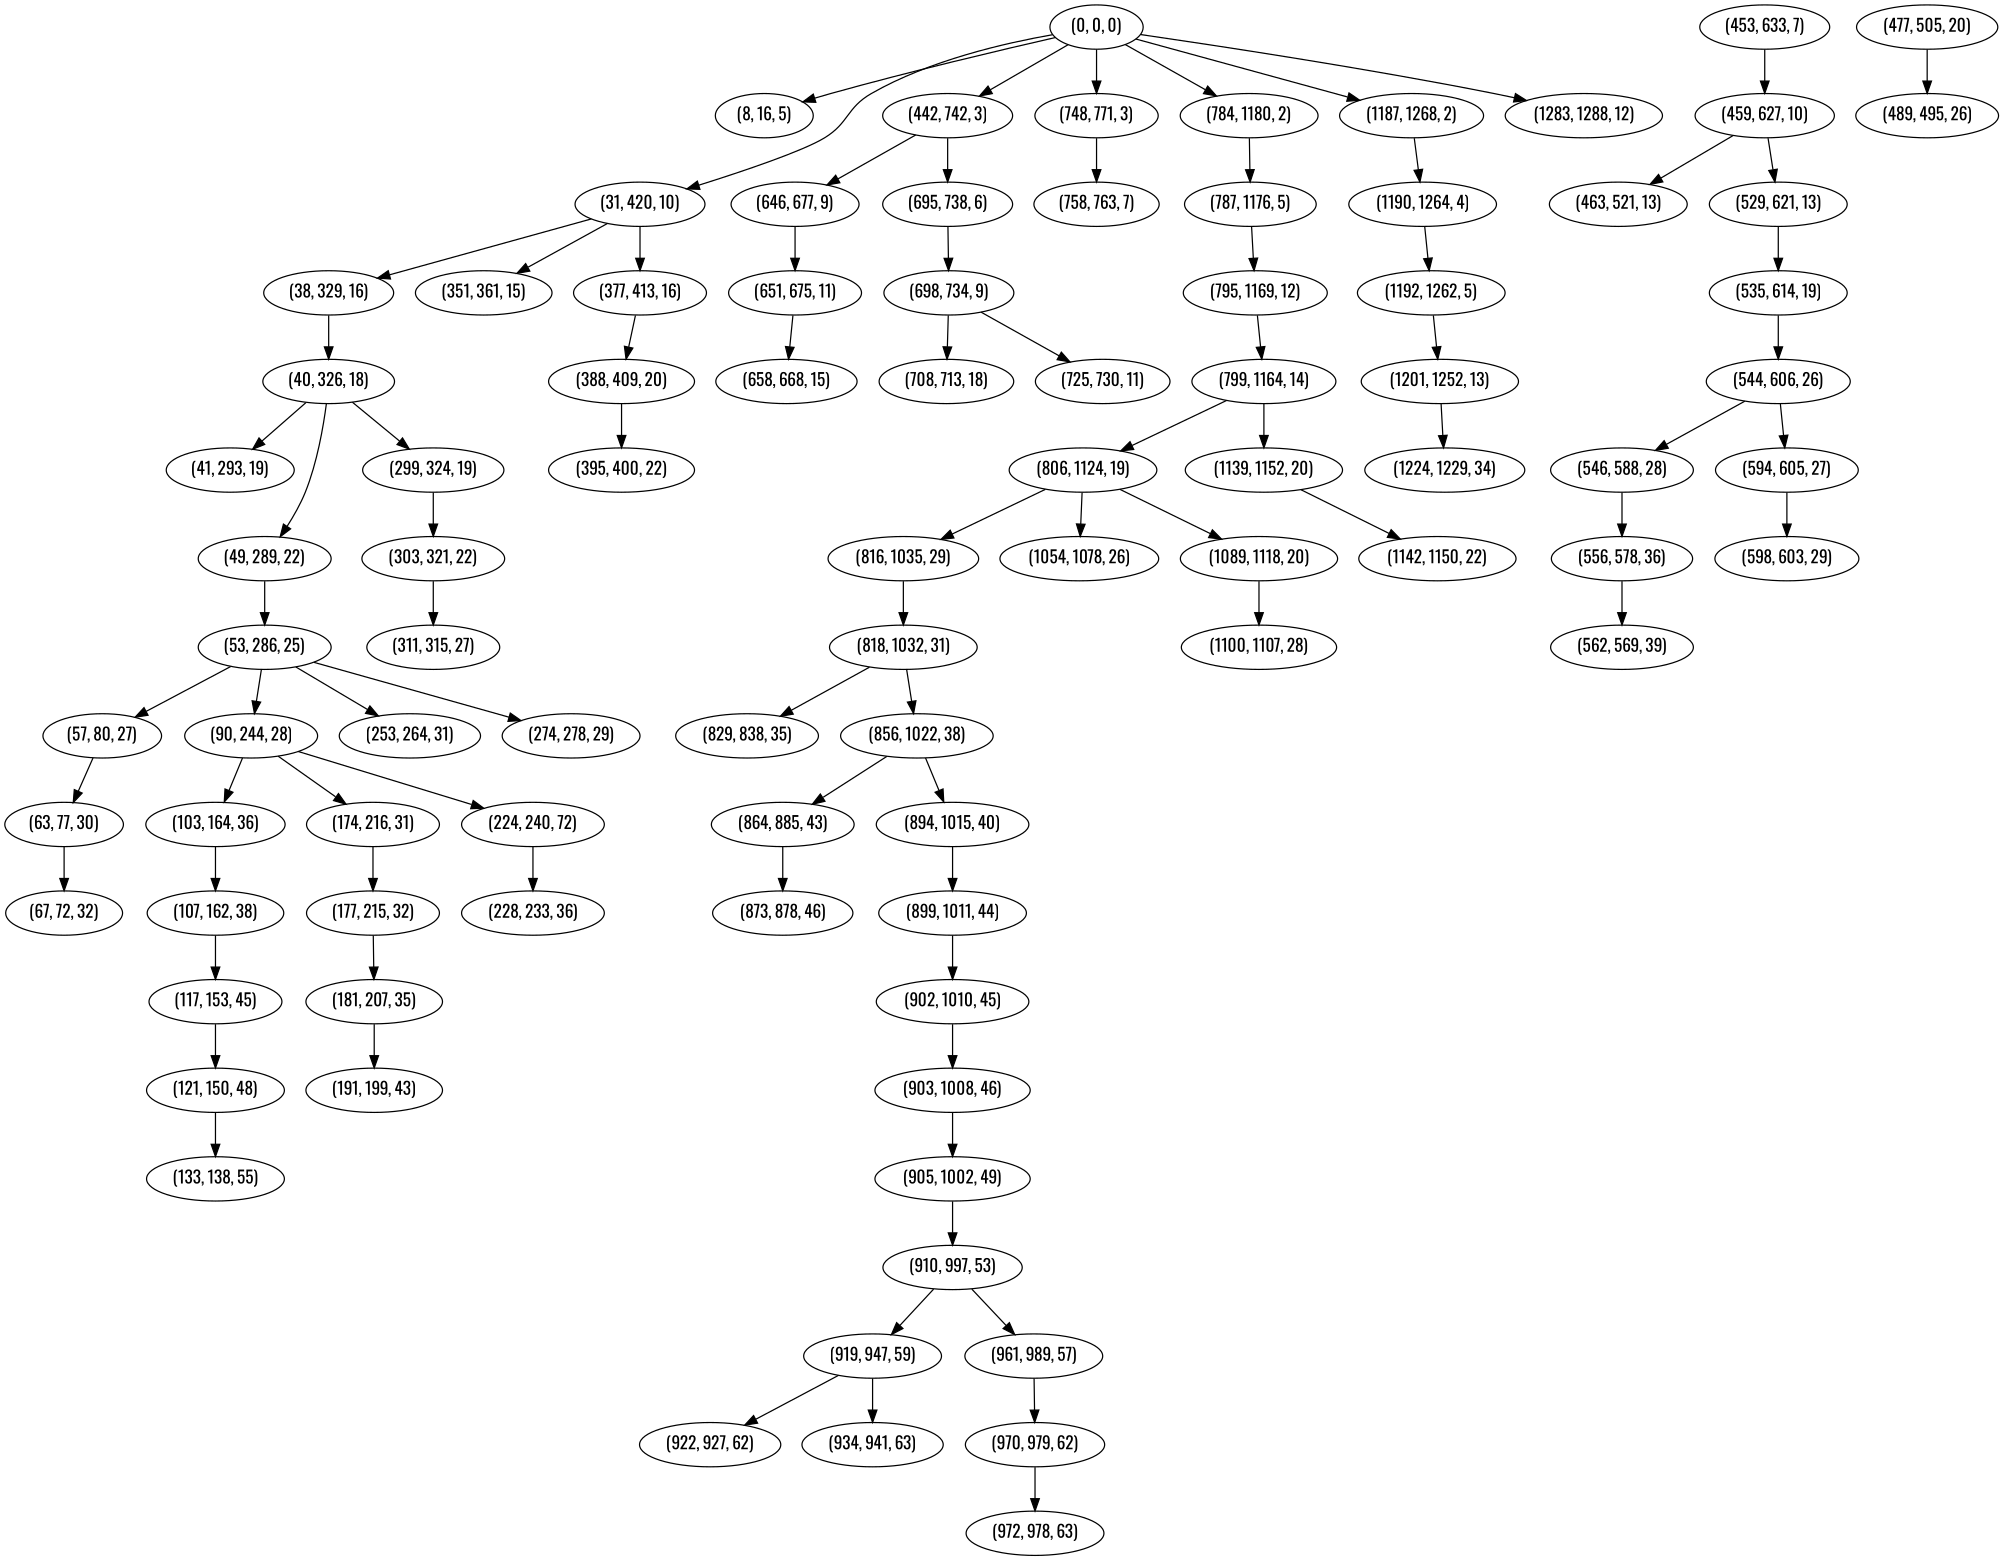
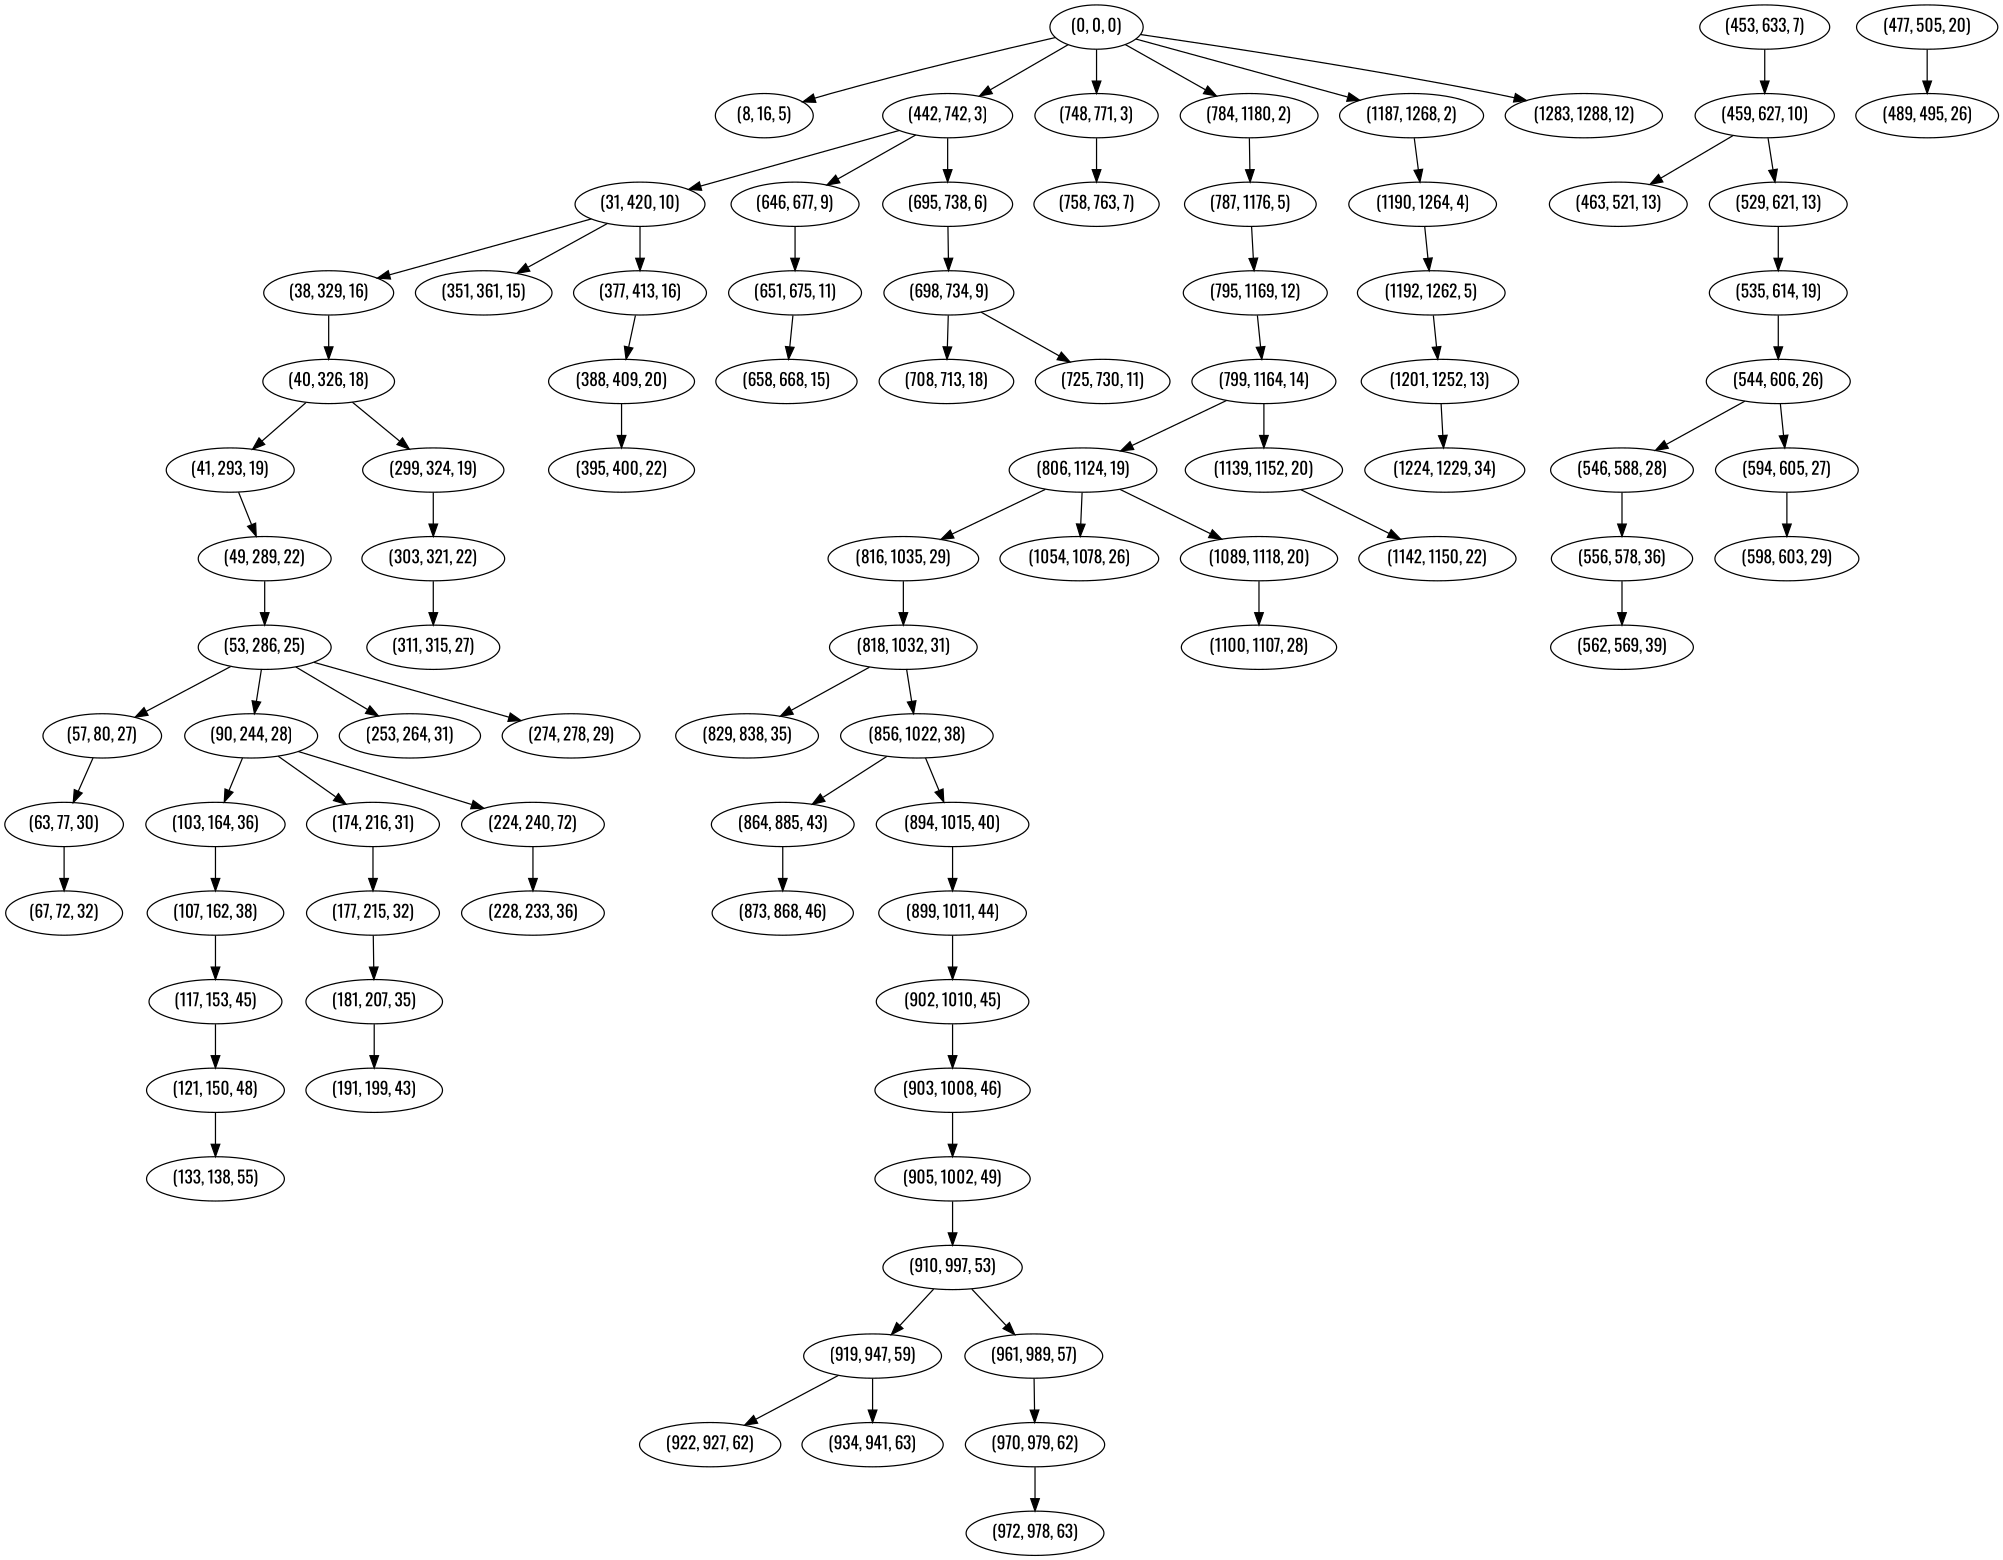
(868, 96) -> (800, 158)
(314, 468) -> (245, 508)
(783, 913) -> (783, 913)
